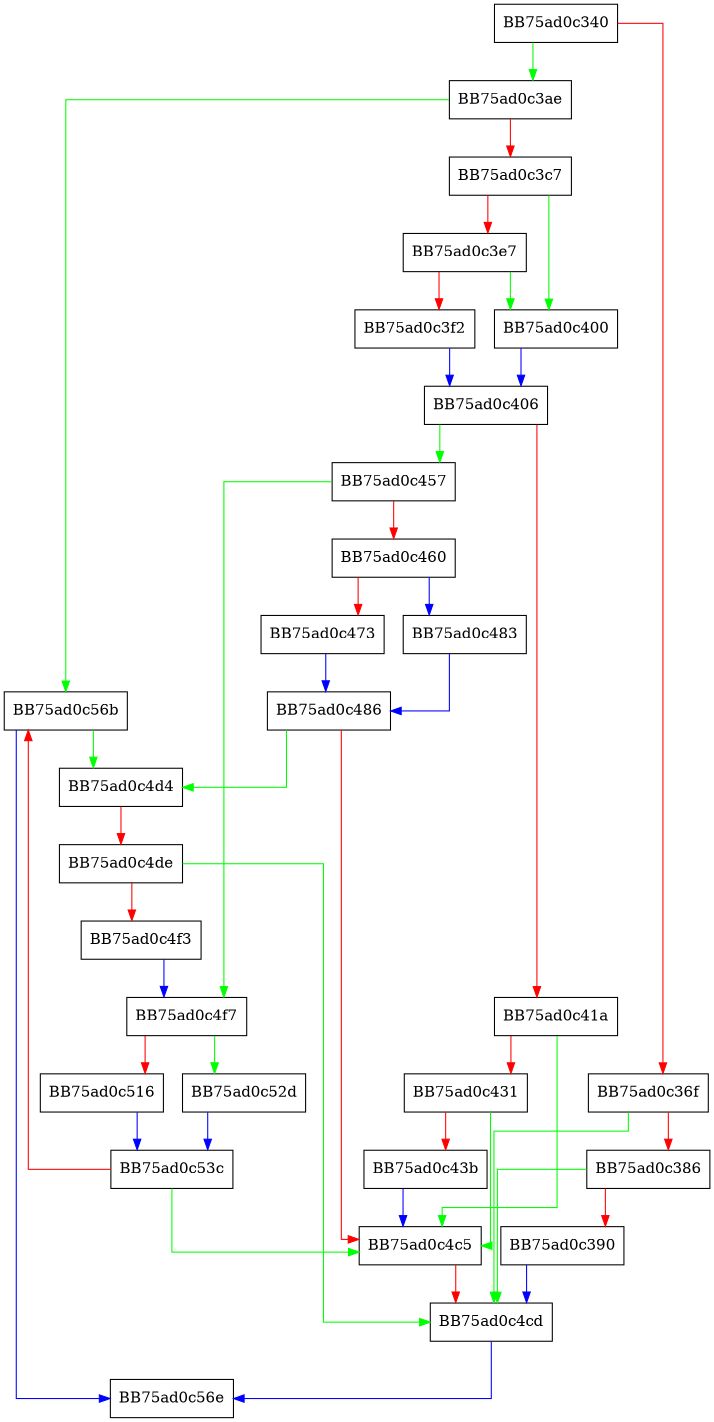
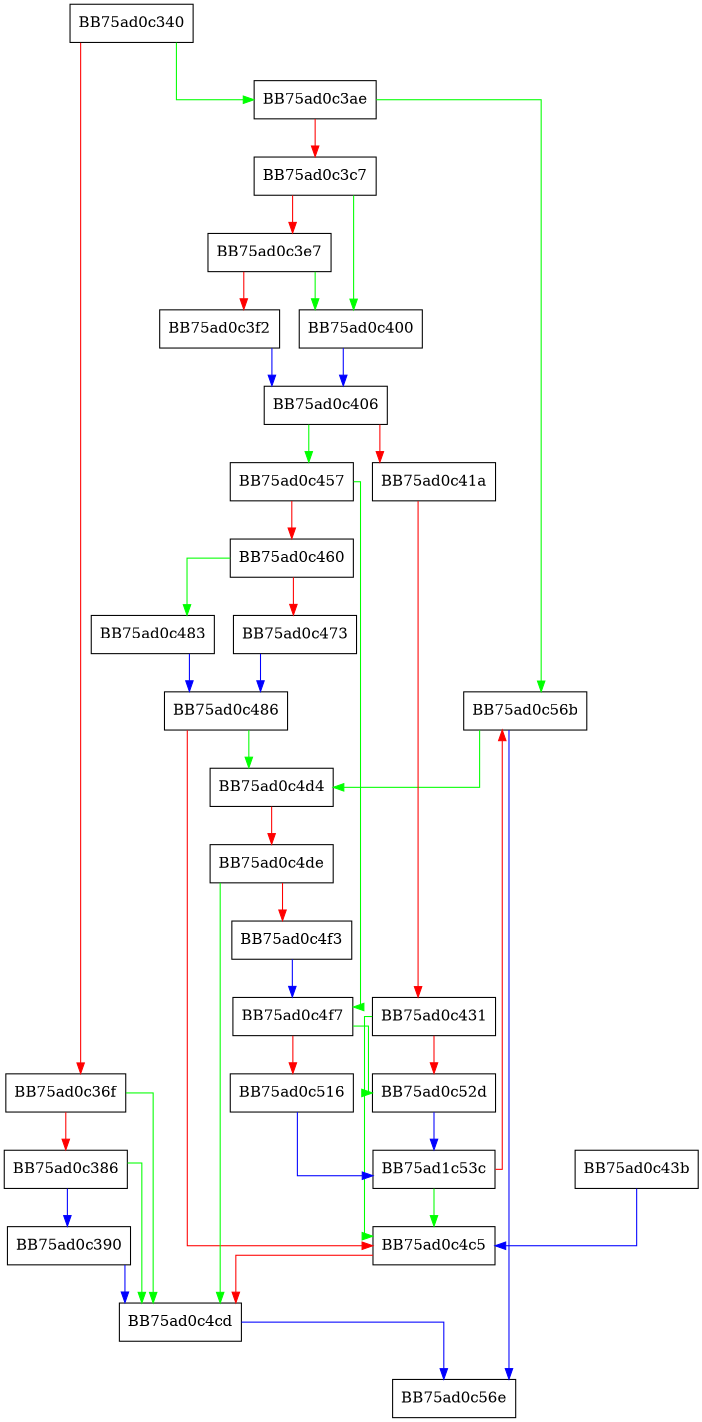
(429, 591) -> (187, 560)
(446, 1126) -> (434, 1049)
(172, 1169) -> (434, 1169)
(557, 1183) -> none
(605, 1202) -> (67, 1202)
